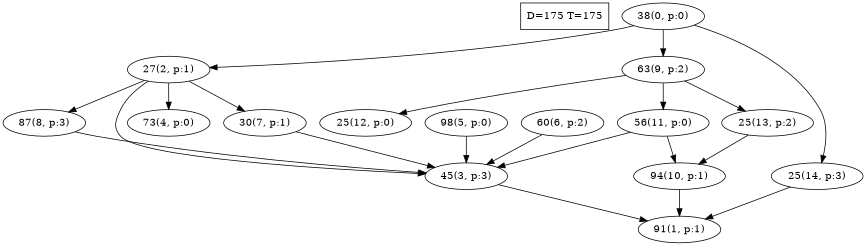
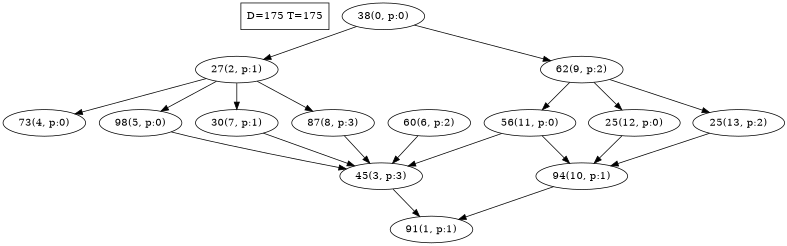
(663, 70) -> (582, 70)
none -> (611, 147)
(233, 160) -> (192, 94)
(817, 176) -> none
